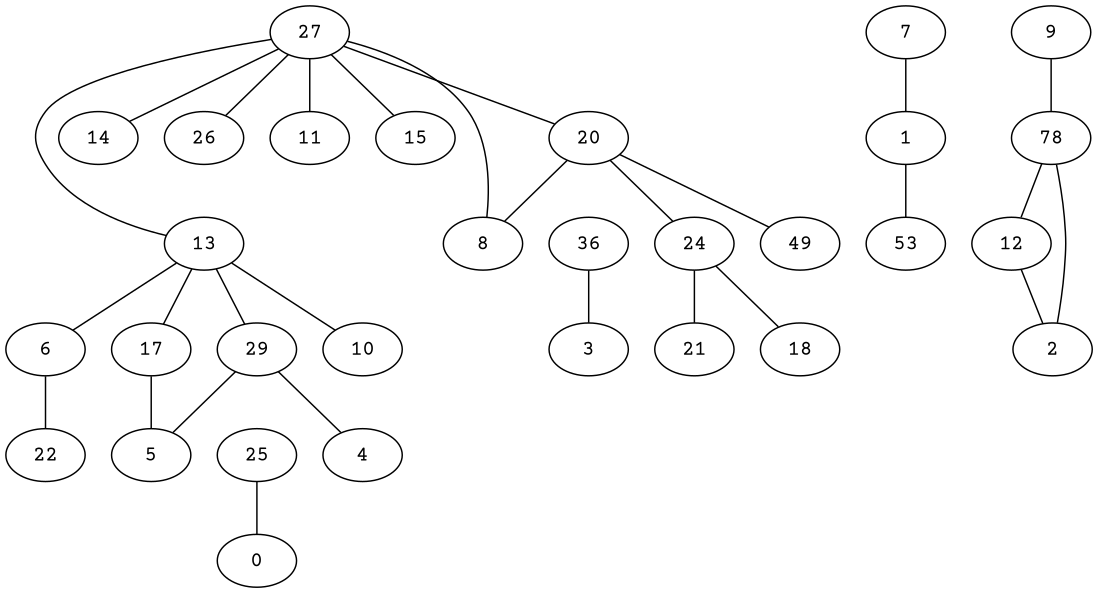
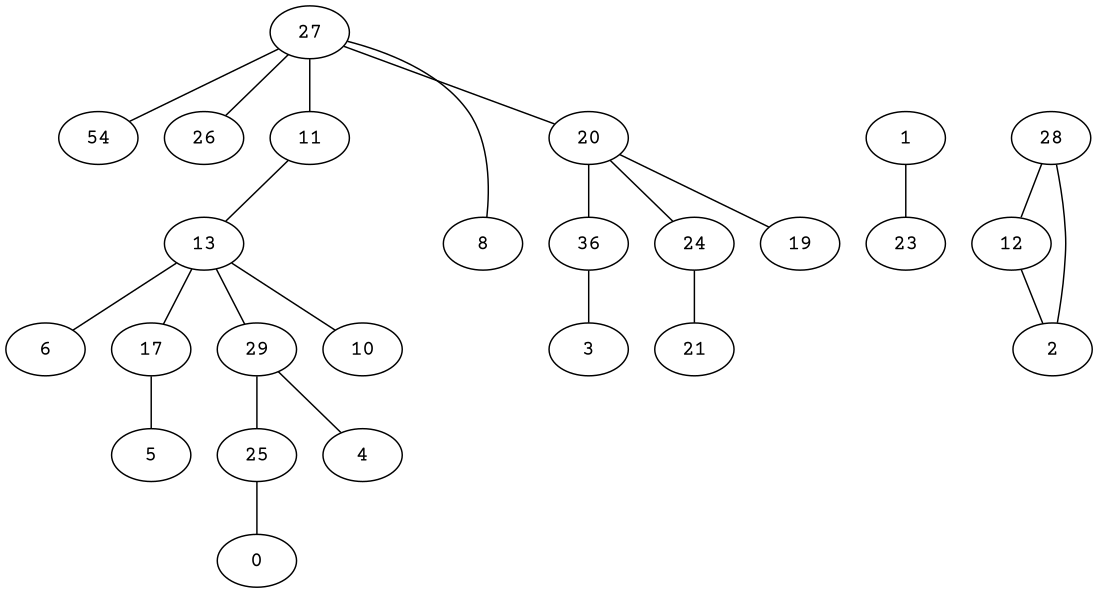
(906, 32) -> none
(1051, 32) -> none
(60, 99) -> (257, 191)
(98, 138) -> (98, 138)
(415, 138) -> none
(1051, 138) -> (1051, 138)
(536, 191) -> (589, 191)
(800, 244) -> (800, 244)
(906, 244) -> (906, 244)
(800, 349) -> none
(204, 402) -> (257, 402)
(46, 455) -> none
